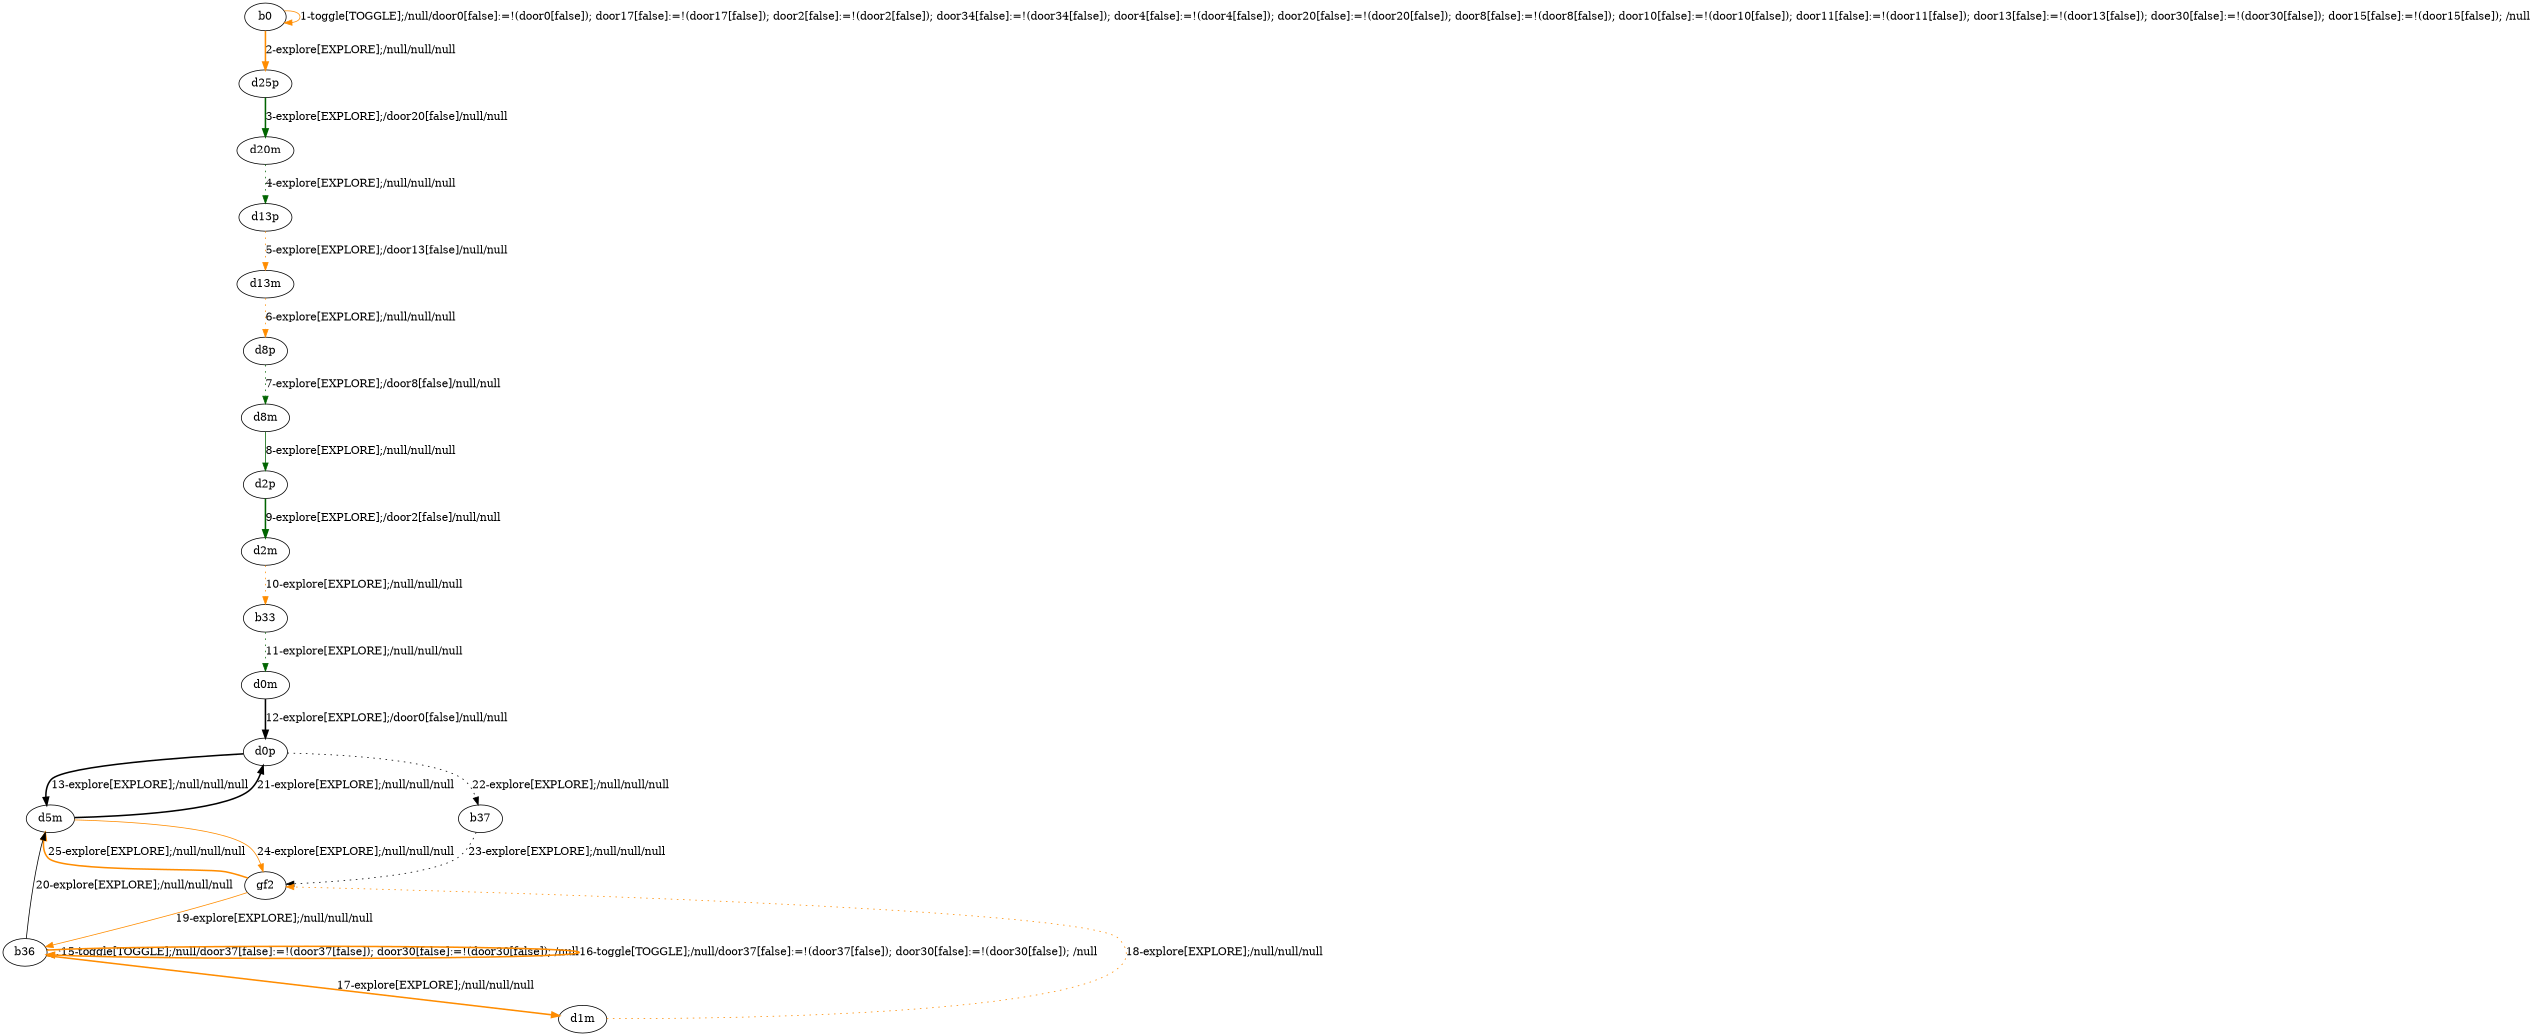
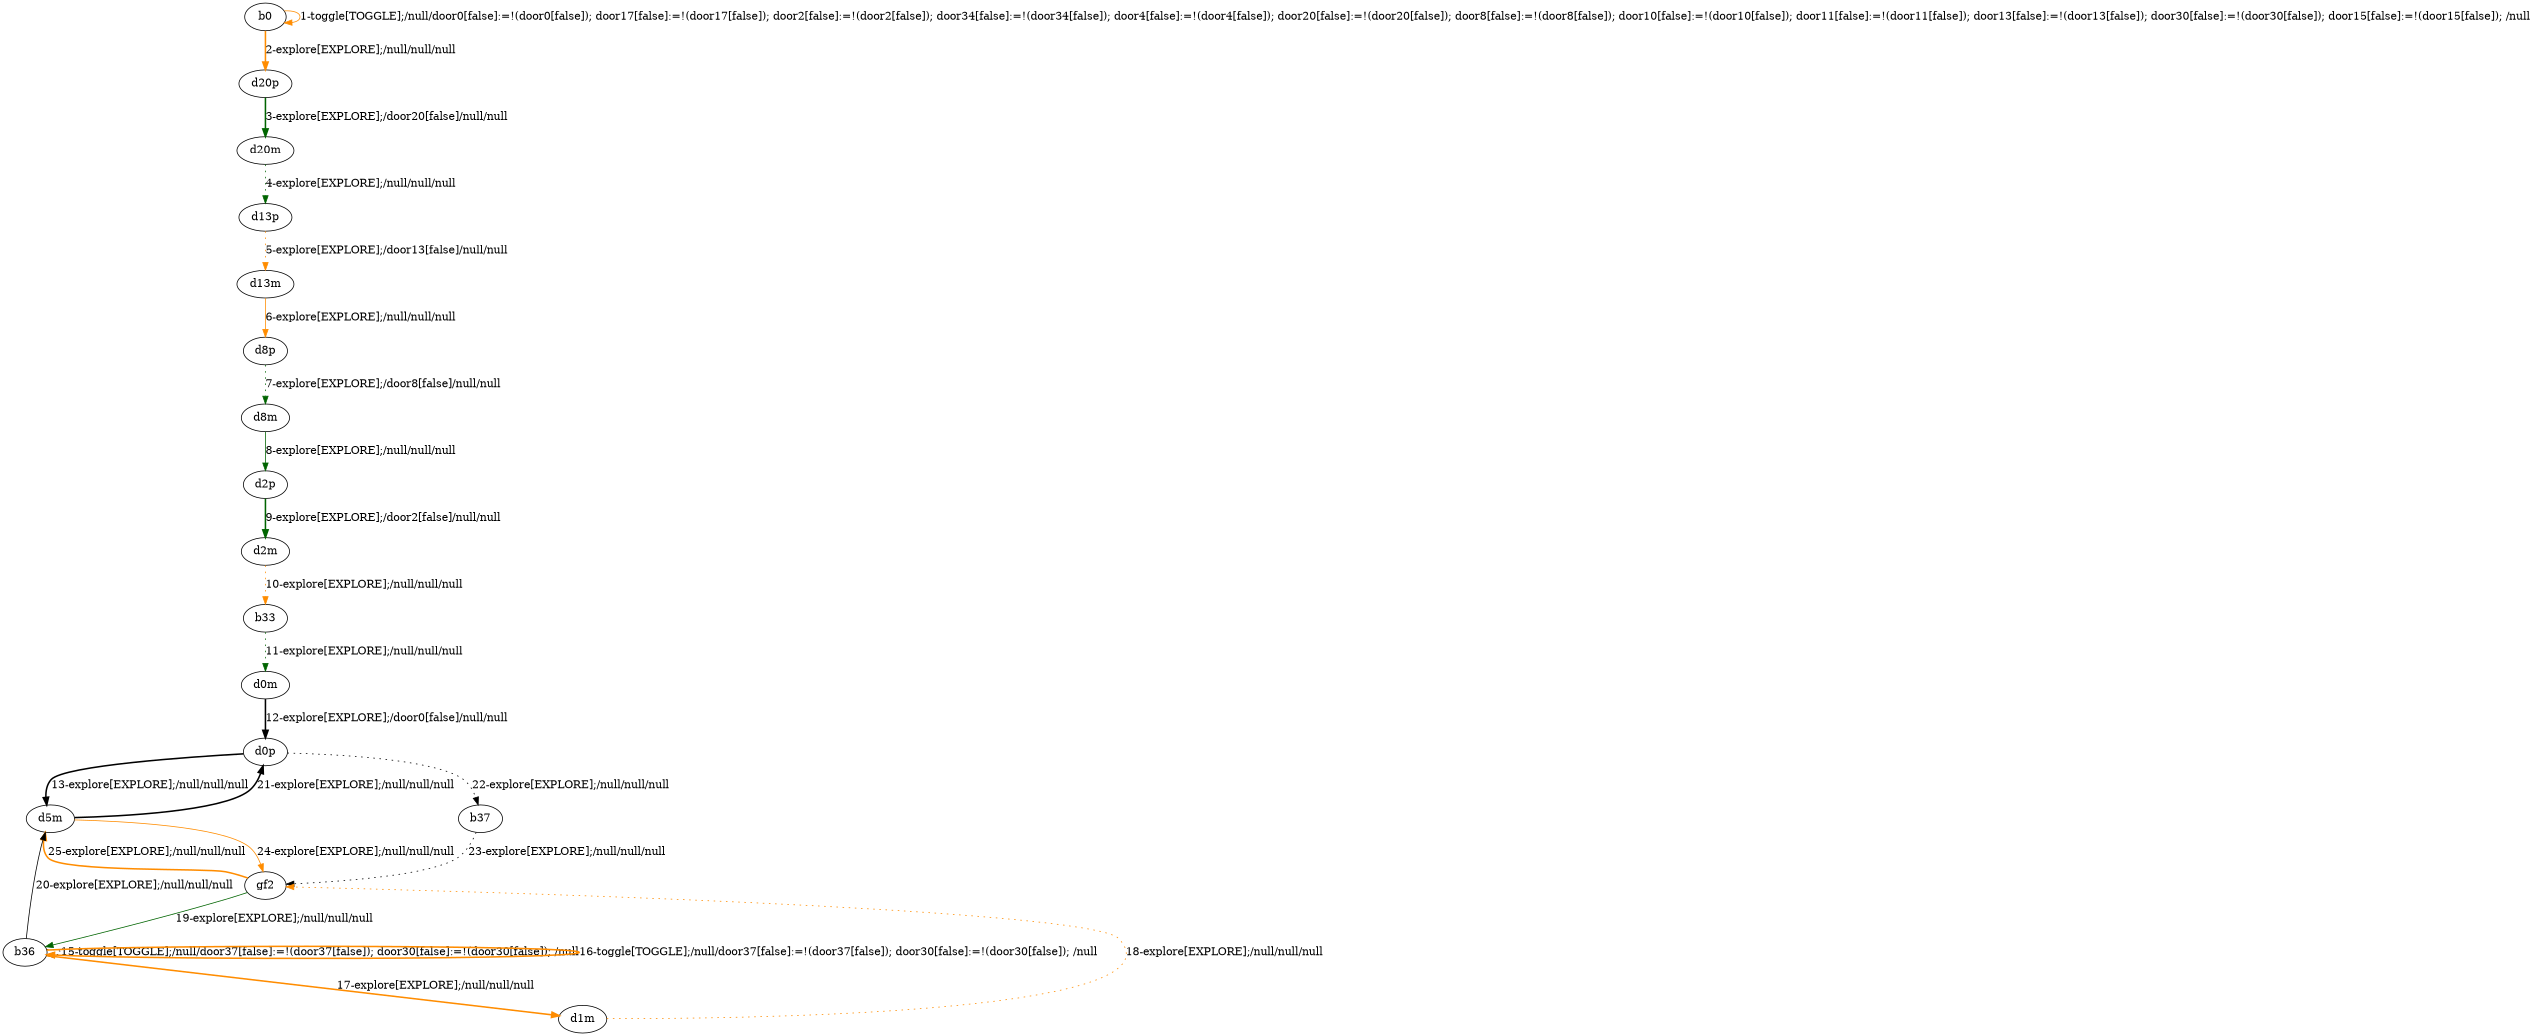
(265, 84) -> (265, 84)
(265, 314) -> (265, 314)
(151, 920) -> (151, 920)
